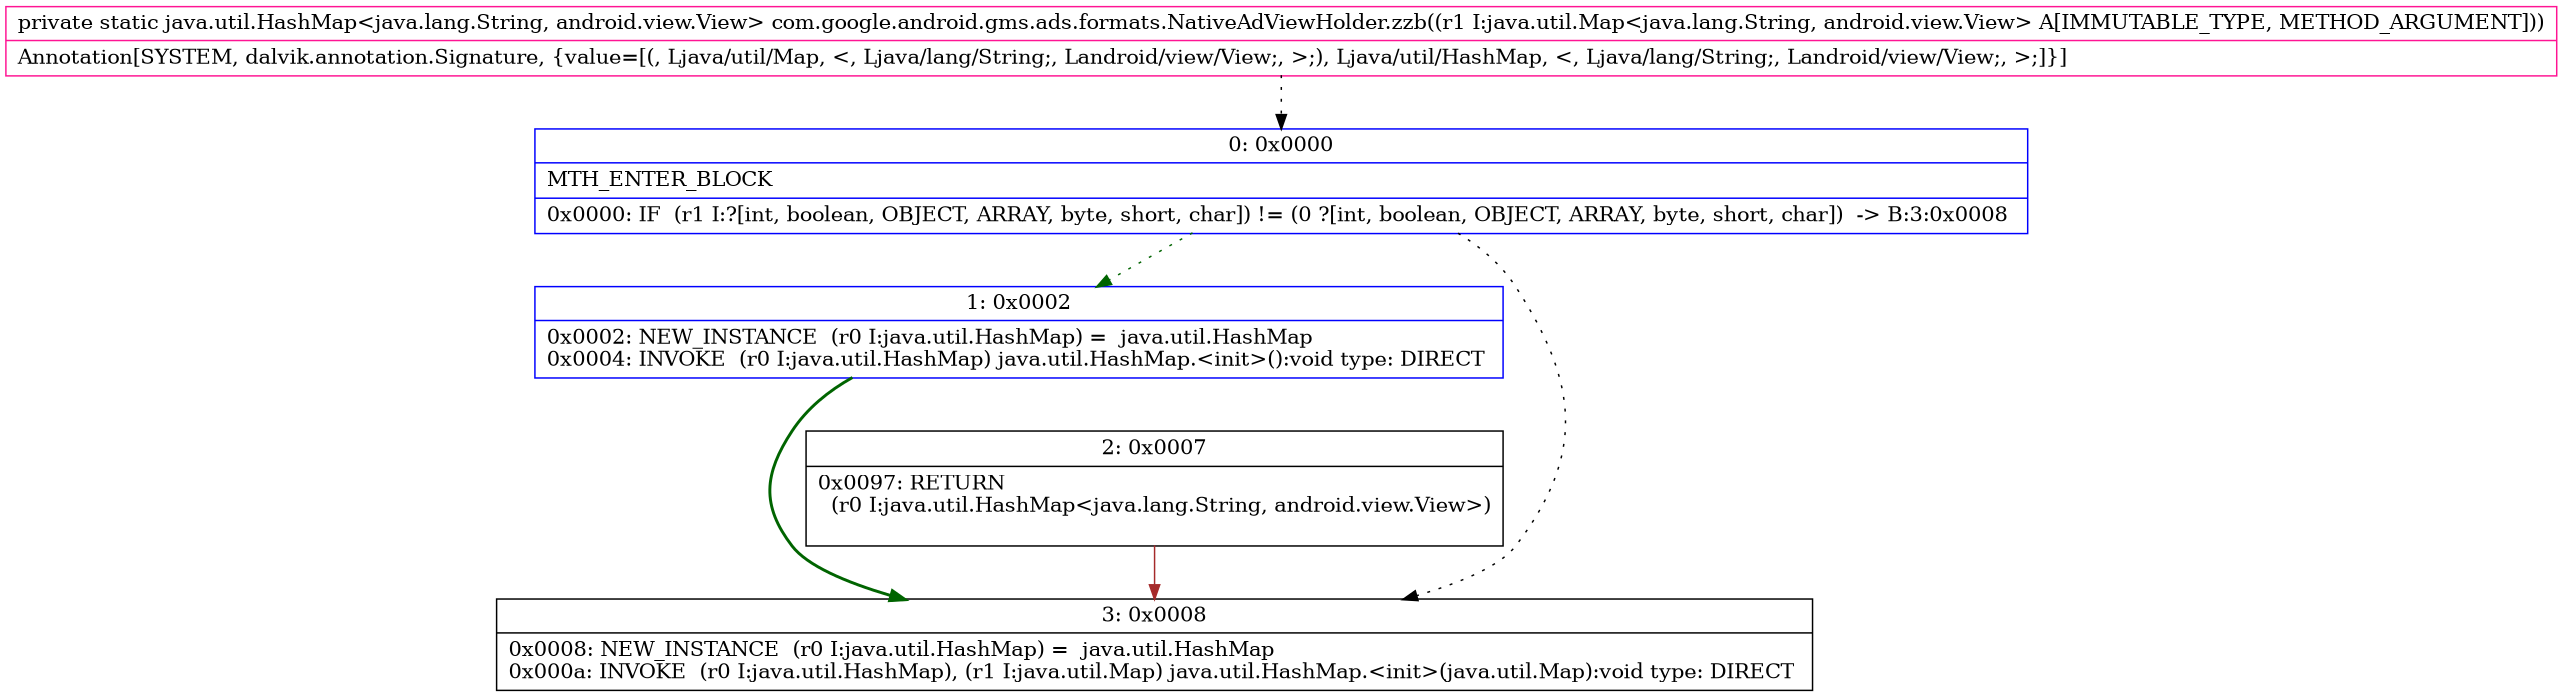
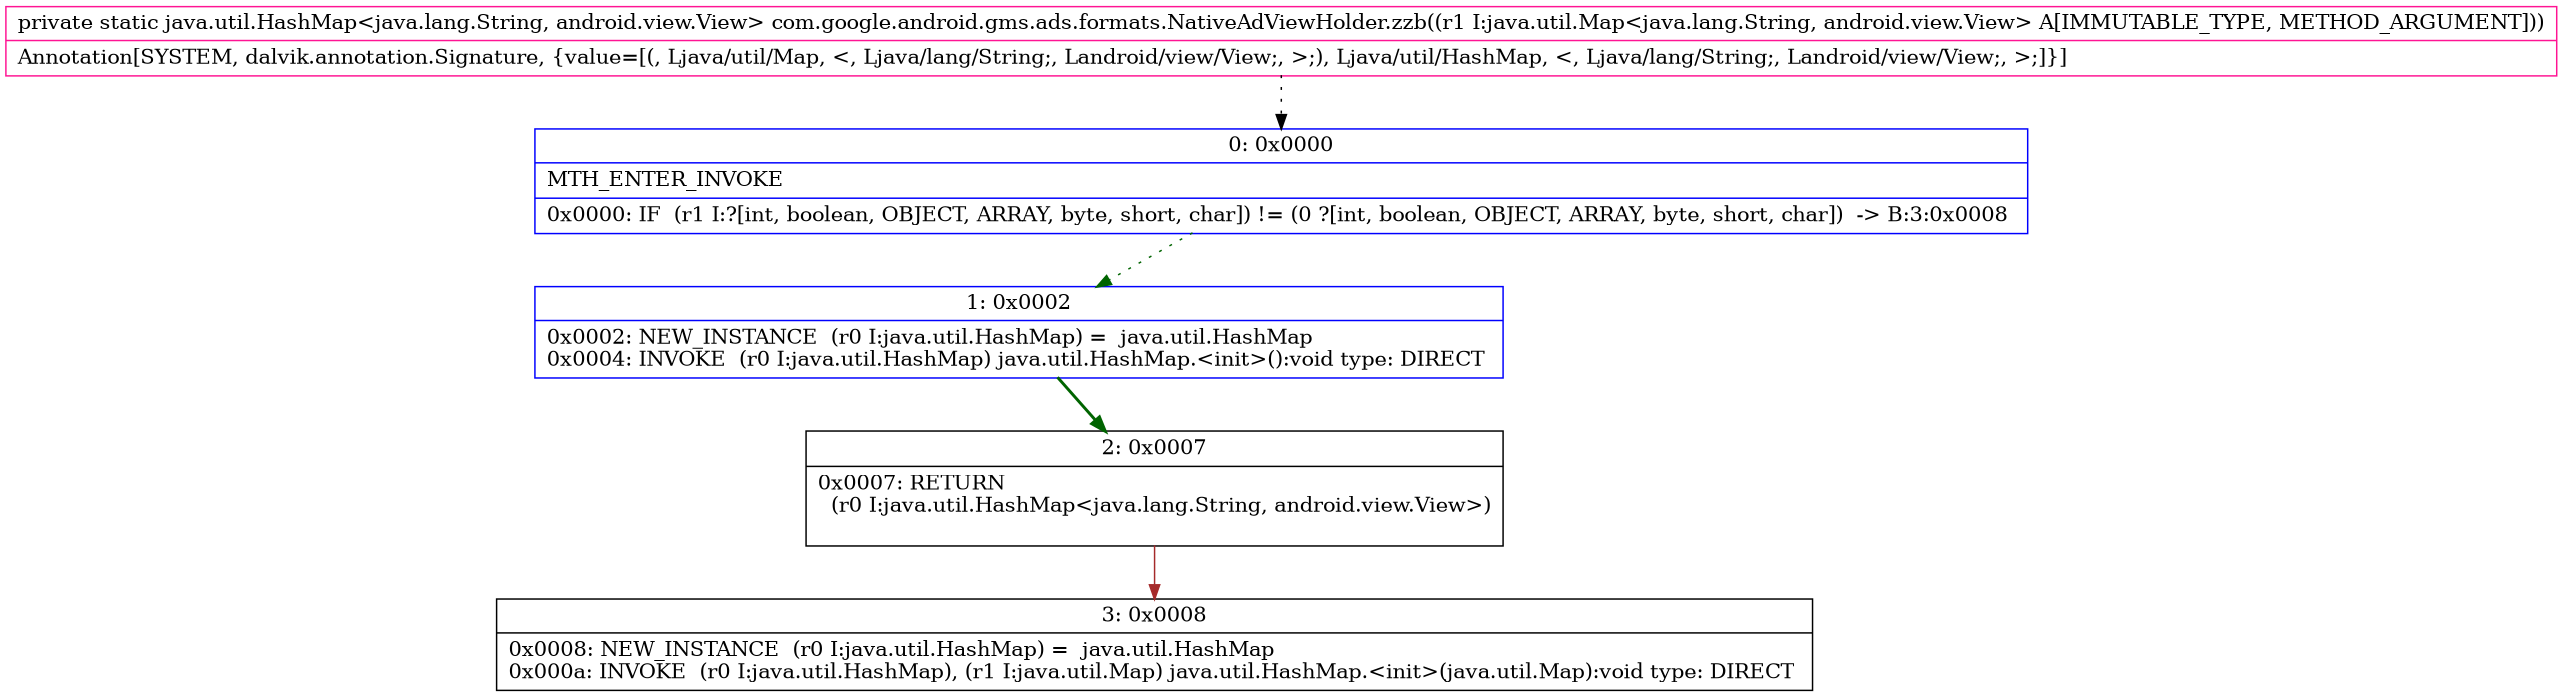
(660, 180) -> (665, 180)
(1564, 433) -> none
(918, 483) -> (918, 483)
(771, 504) -> (1076, 399)
